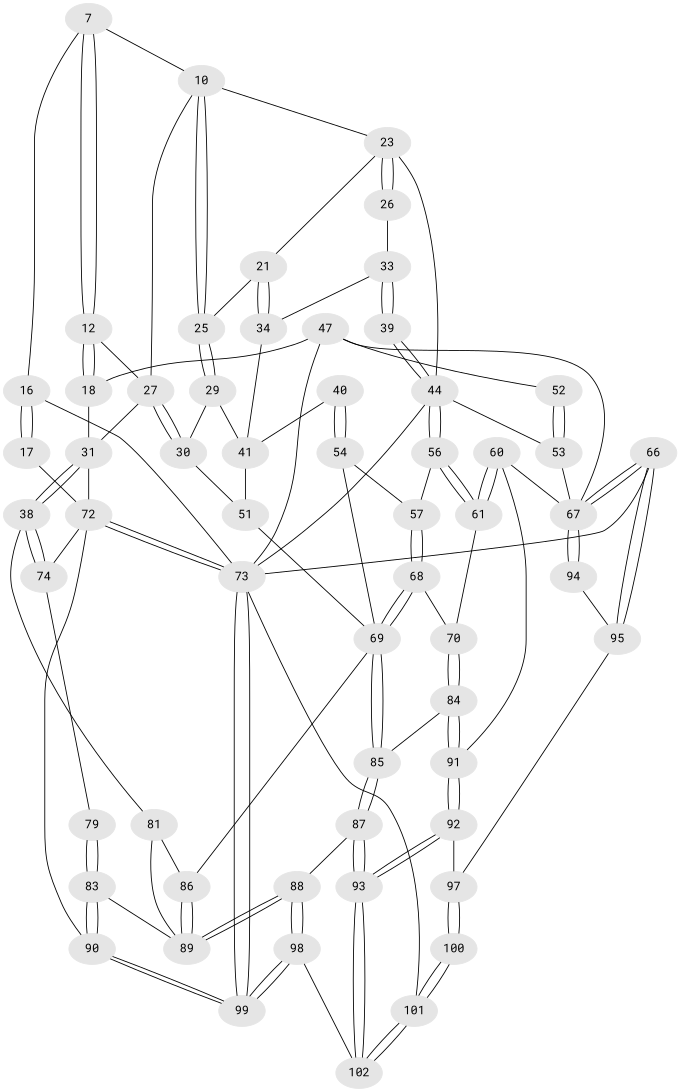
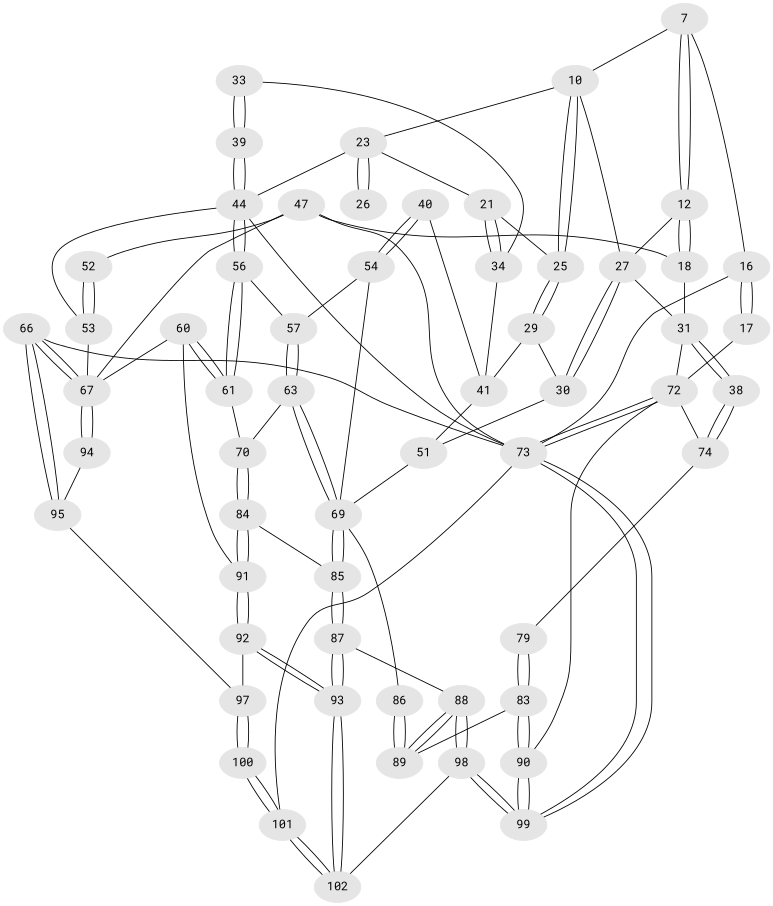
(388, 236) -> none
(417, 577) -> (291, 391)
(154, 825) -> none
